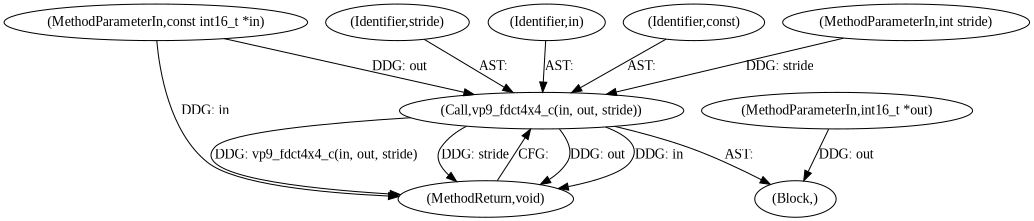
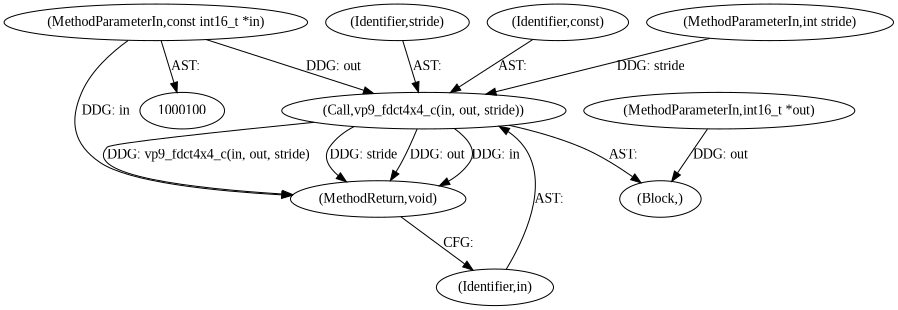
none -> (182, 111)
(511, 159) -> (433, 240)
